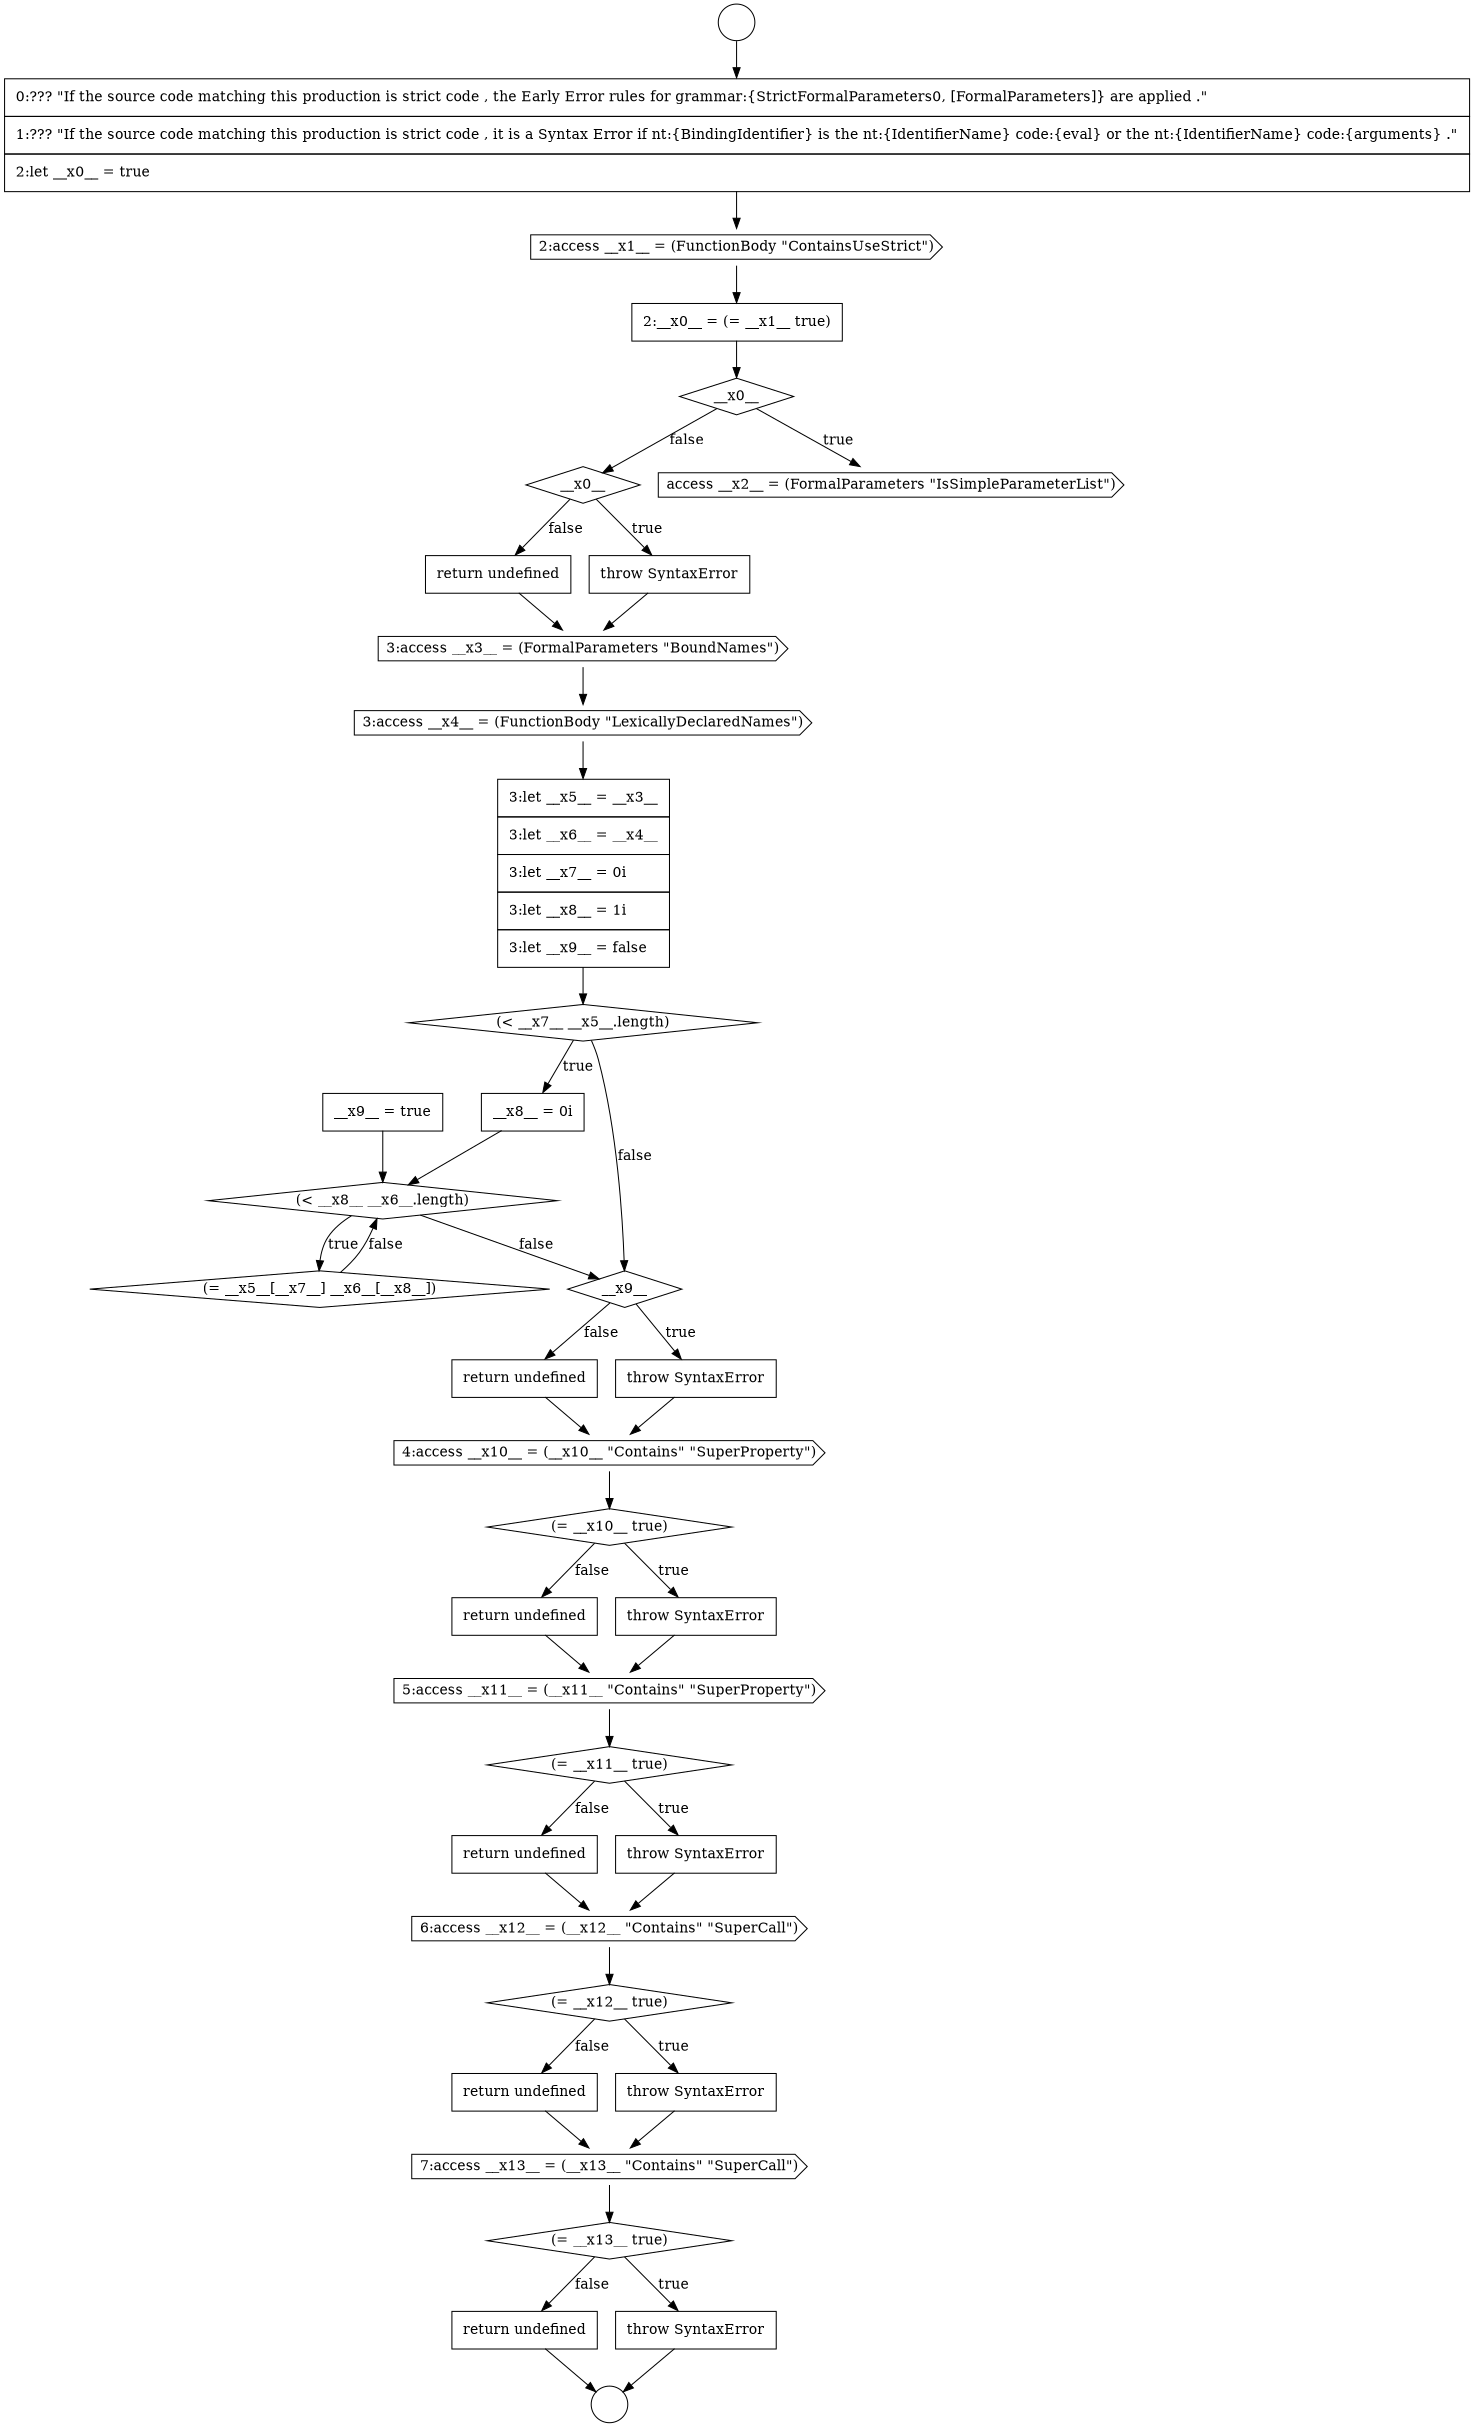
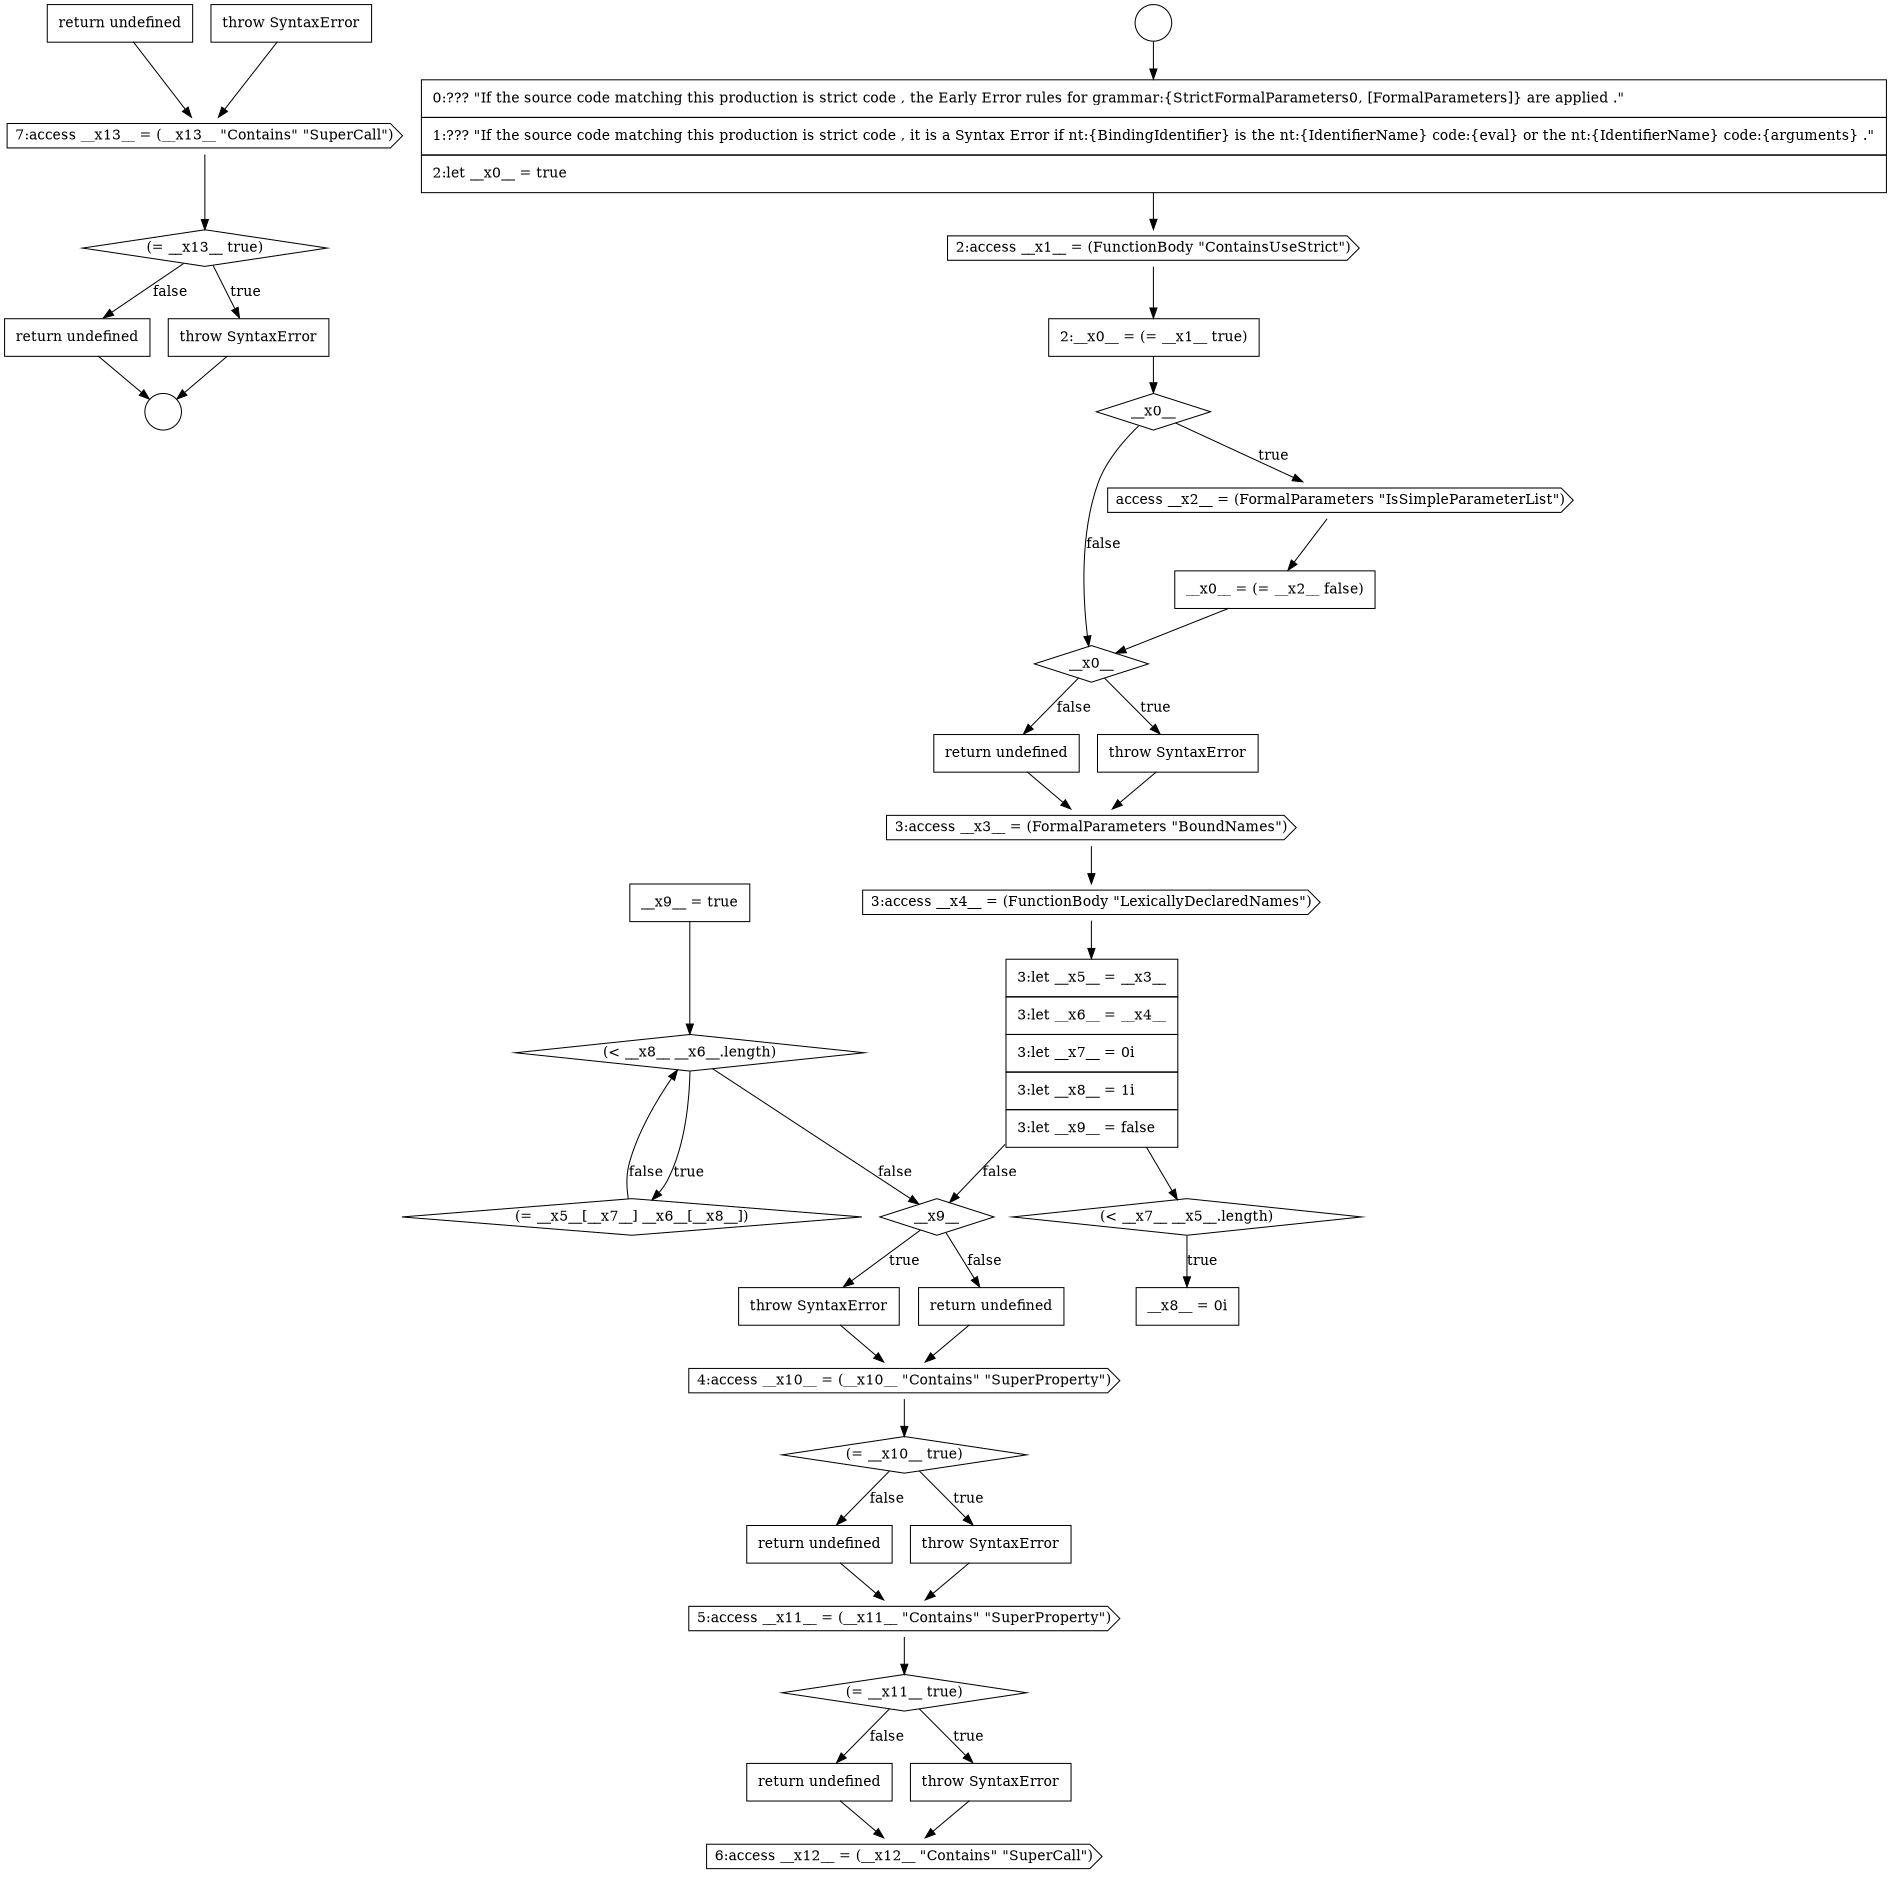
none -> (1274, 589)
(615, 1149) -> (981, 1170)
(459, 1155) -> none
(609, 2003) -> none
